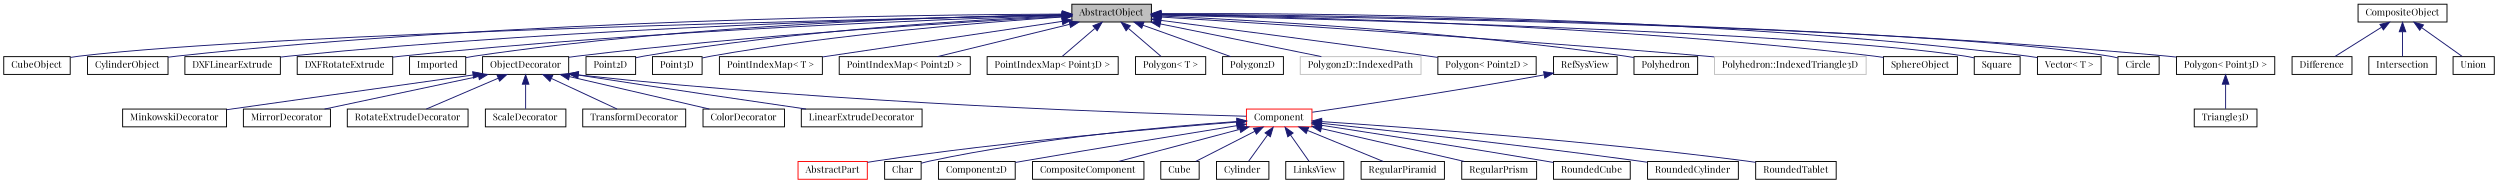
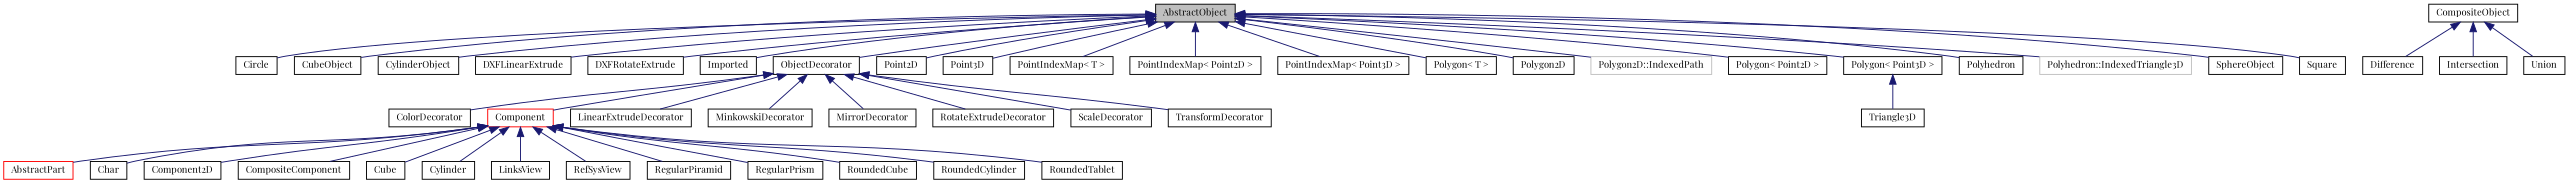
(2069, 66) -> none
(1429, 94) -> (563, 147)
